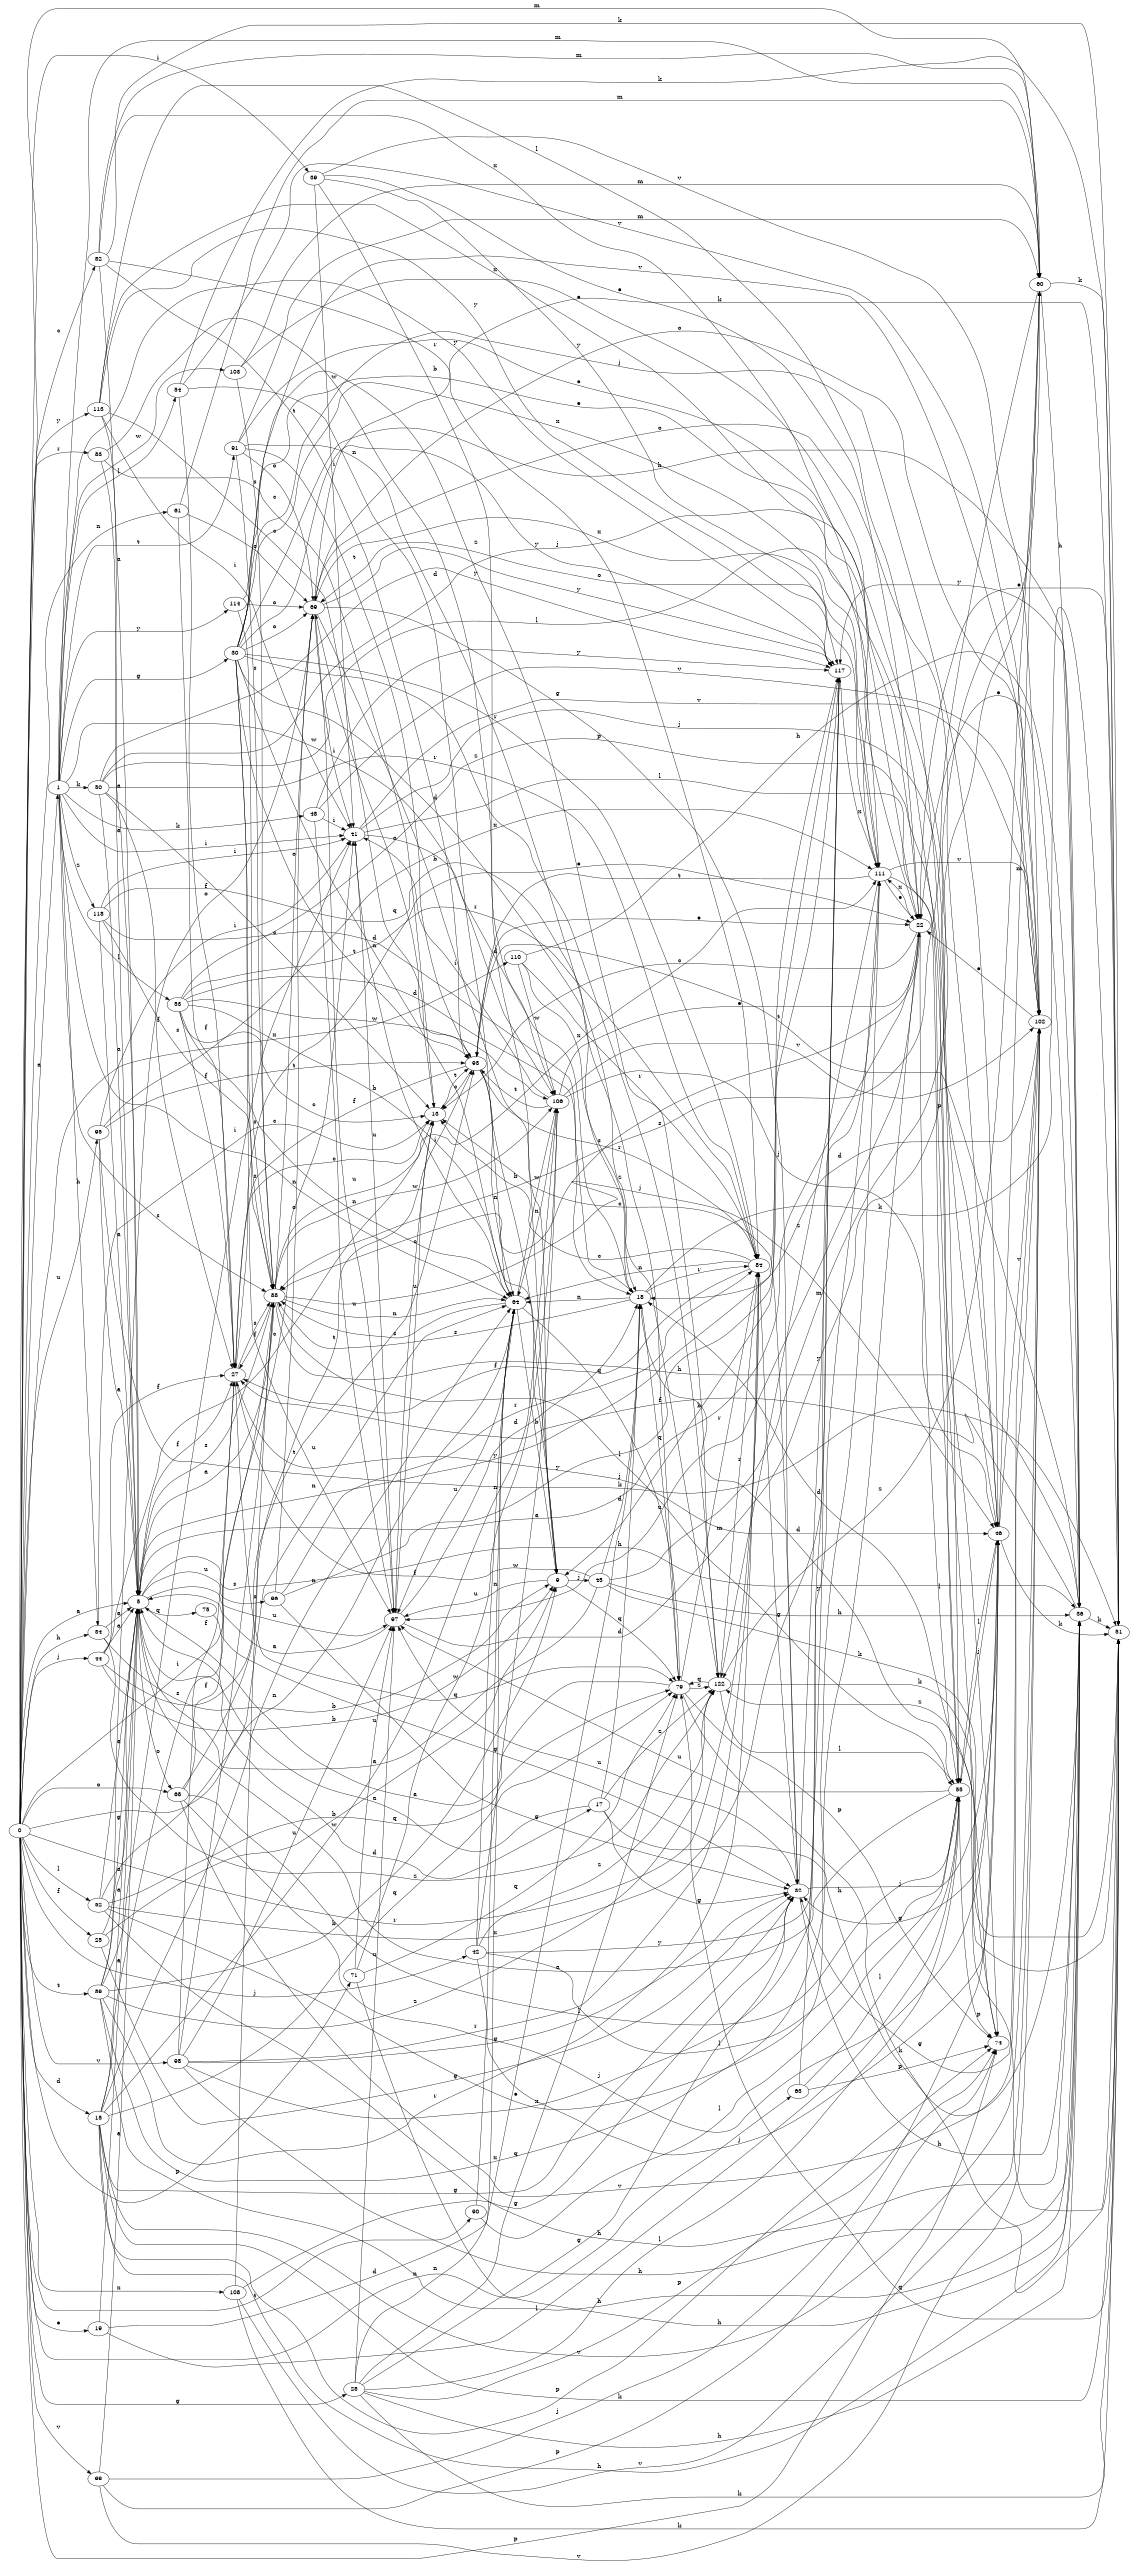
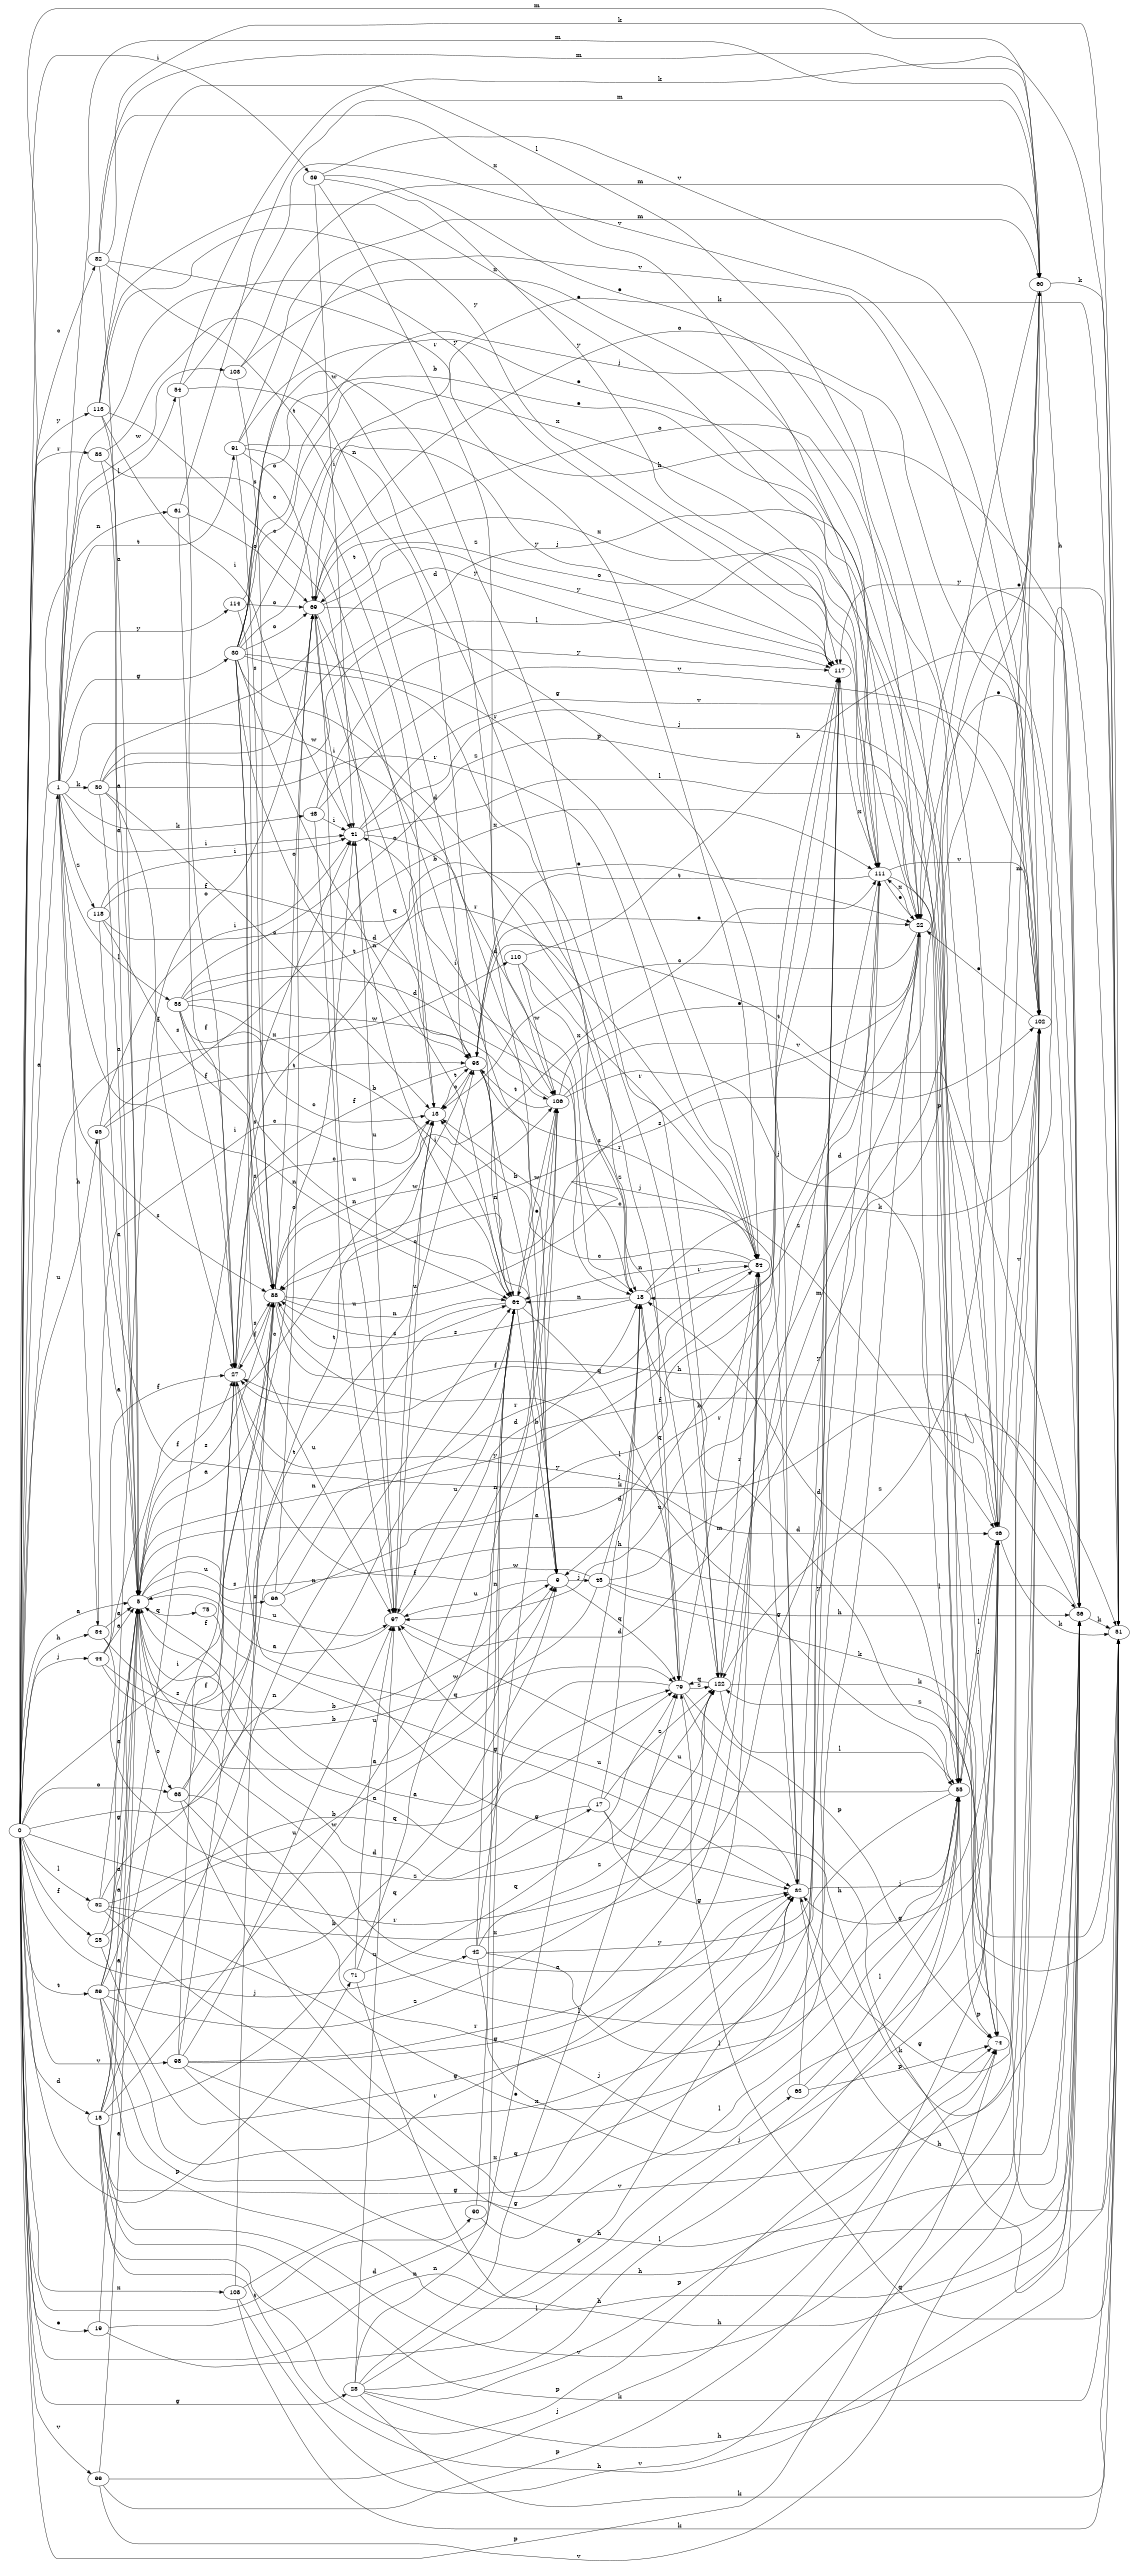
(537, 1211) -> (537, 1211)
